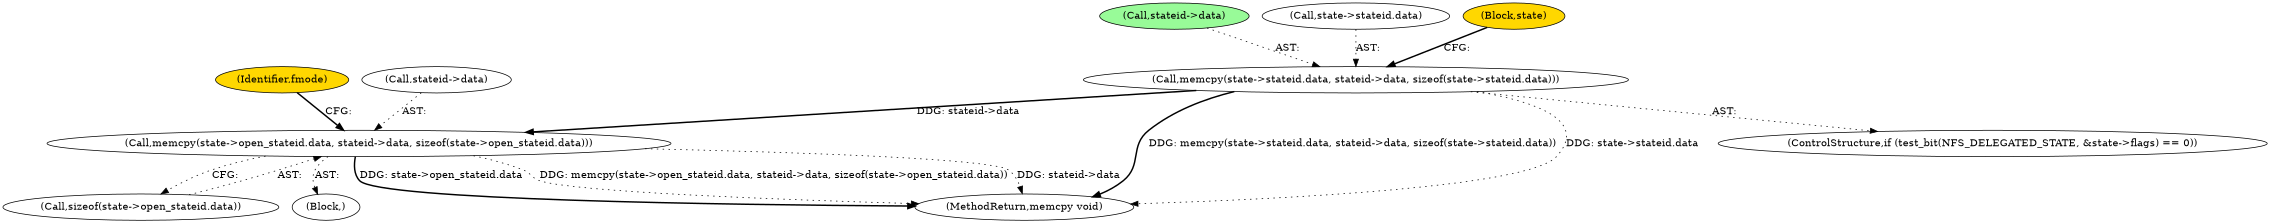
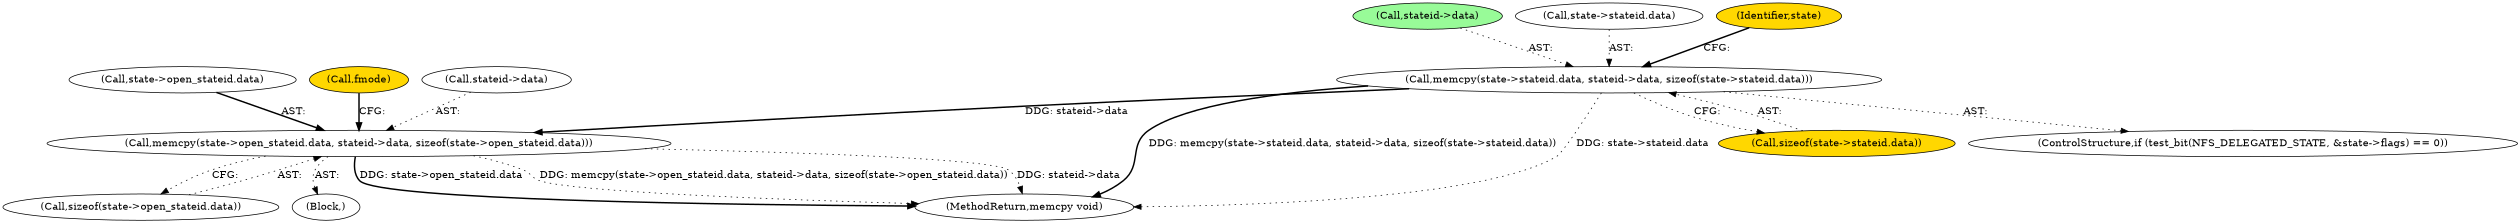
(1514, 16) -> (1779, 16)
none -> (183, 80)
(282, 80) -> (359, 80)
none -> (1837, 143)
